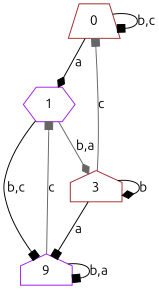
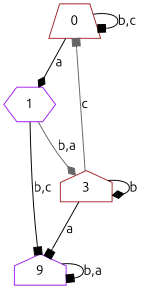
(48, 193) -> none
